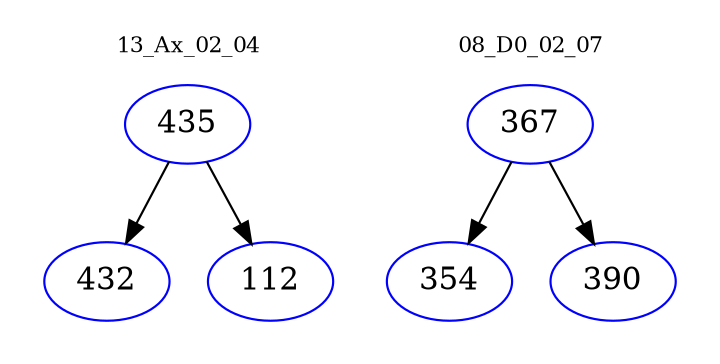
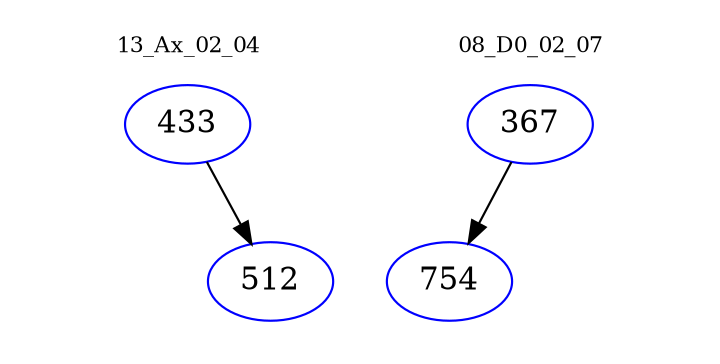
(188, 124) -> (188, 124)
(107, 281) -> none
(271, 281) -> (271, 281)
(449, 281) -> (449, 281)
(613, 281) -> none
